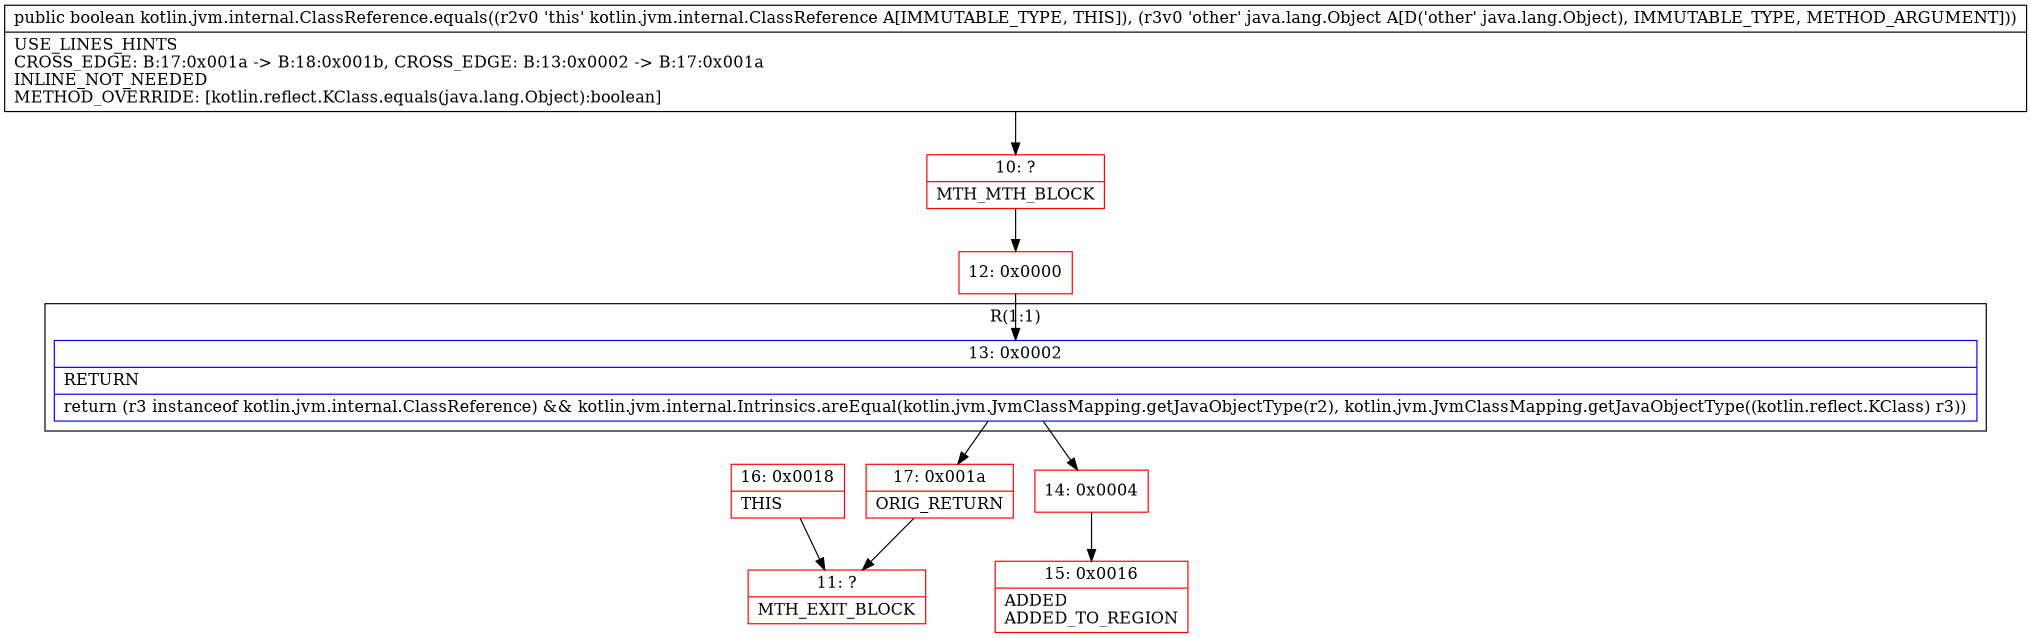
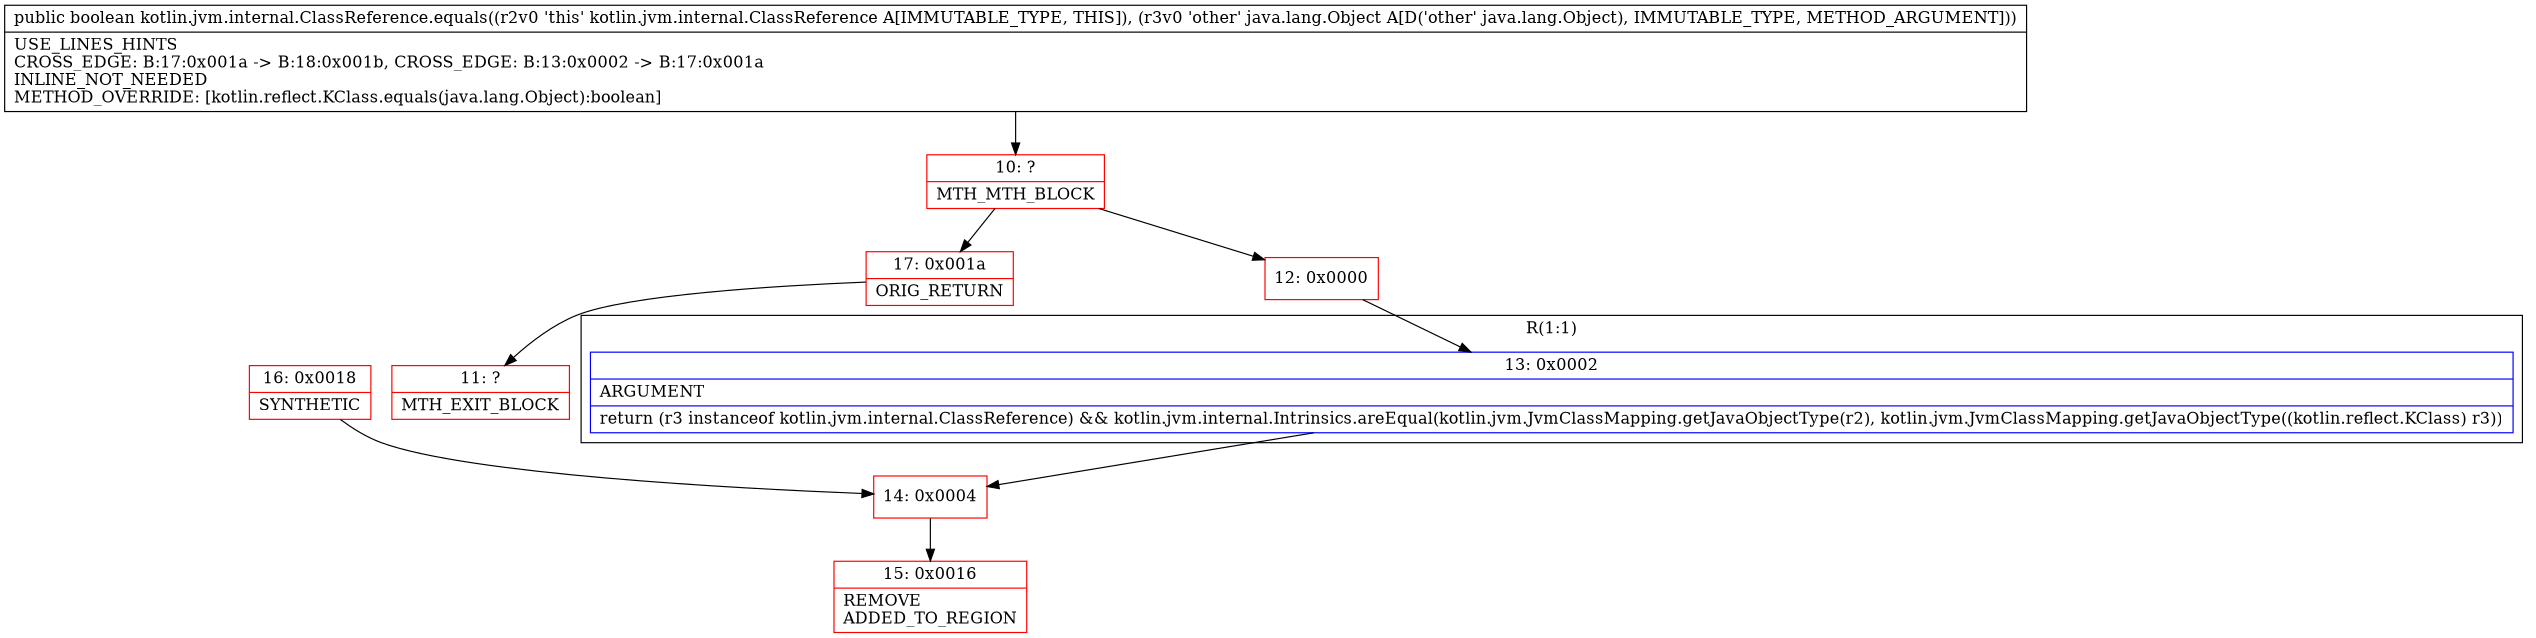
(102, 380) -> (652, 392)
(976, 439) -> (981, 226)
(762, 504) -> (310, 405)
(810, 539) -> (597, 477)
(1037, 601) -> (882, 601)
